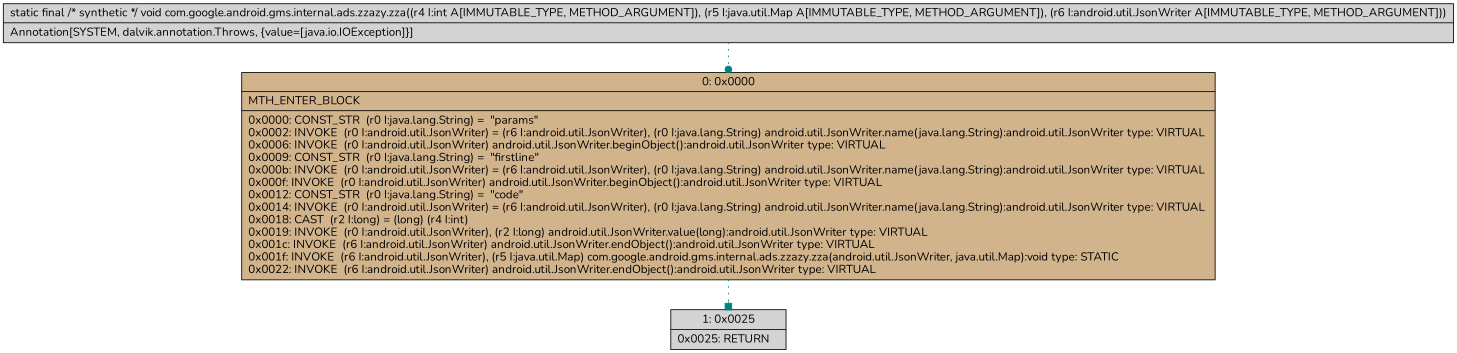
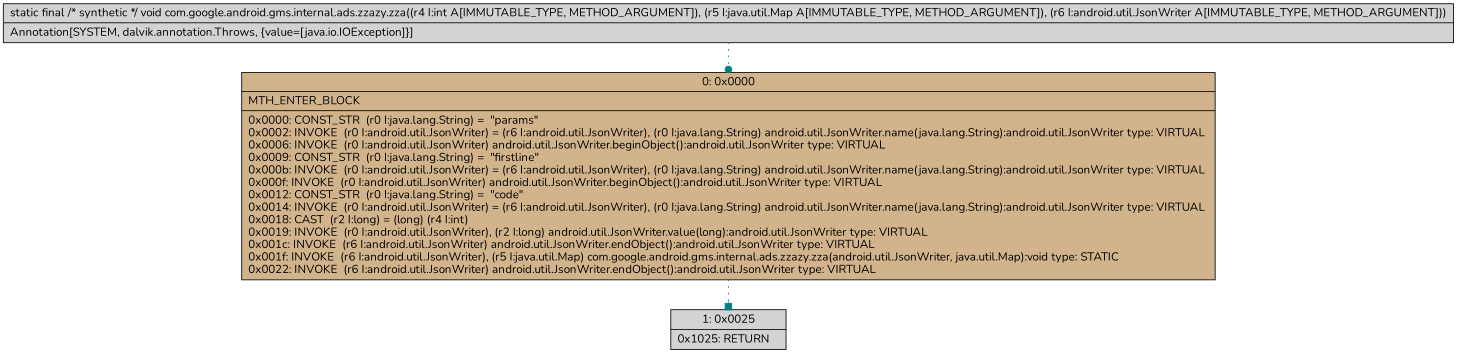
(728, 339) -> (728, 339)
